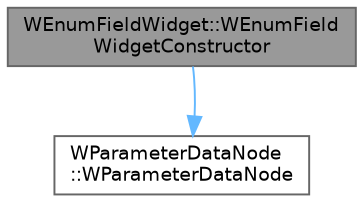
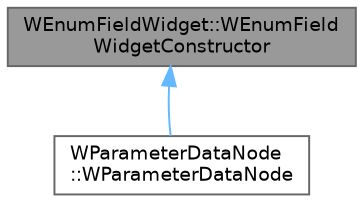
(195, 91) -> (169, 111)
